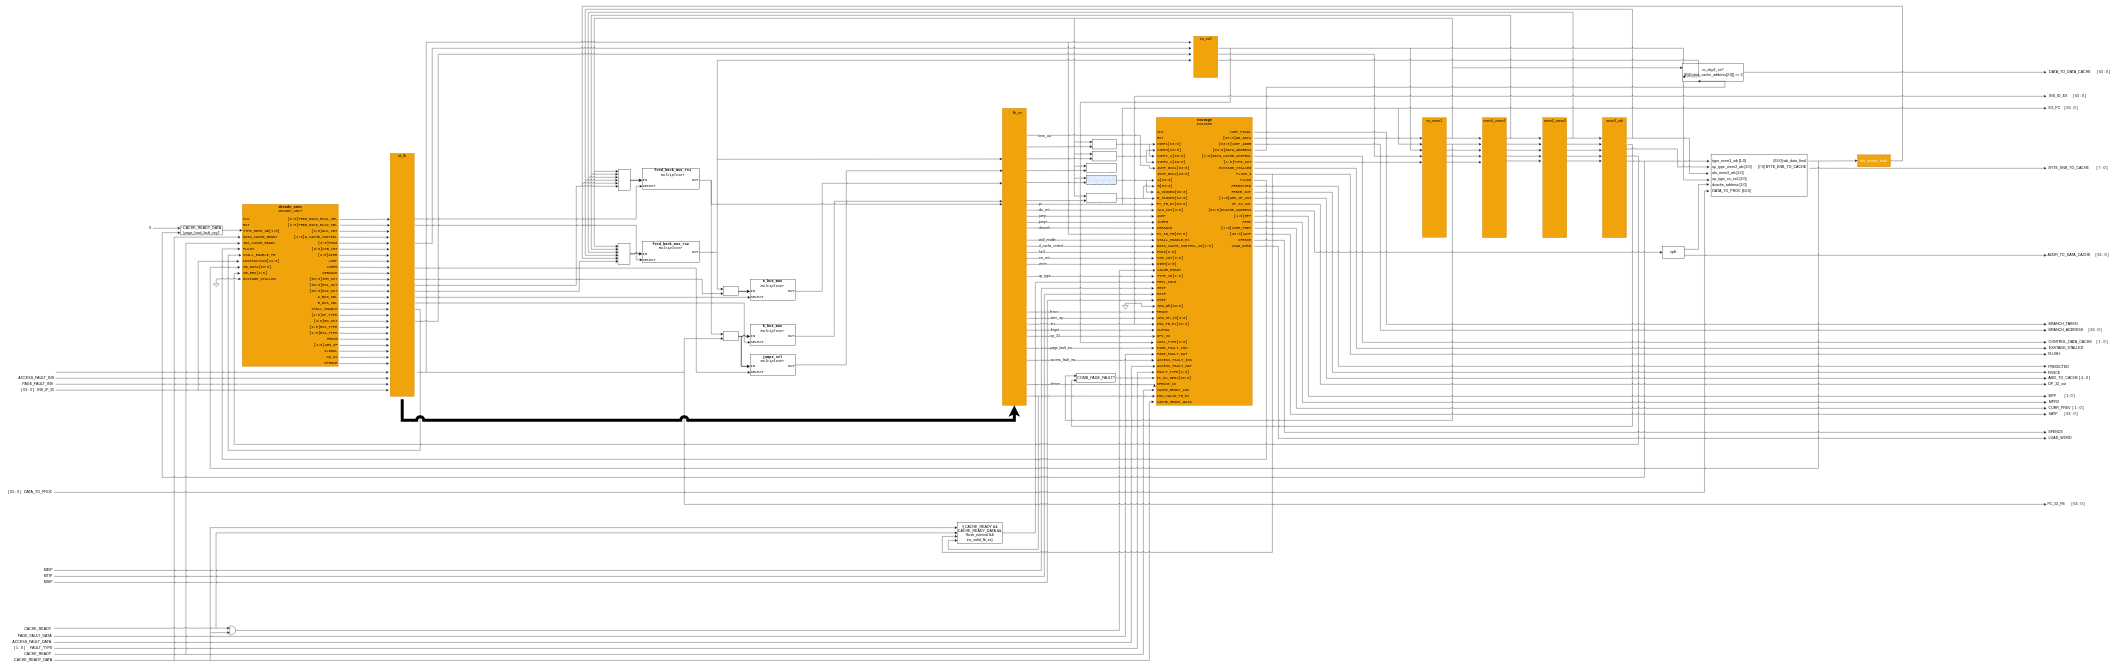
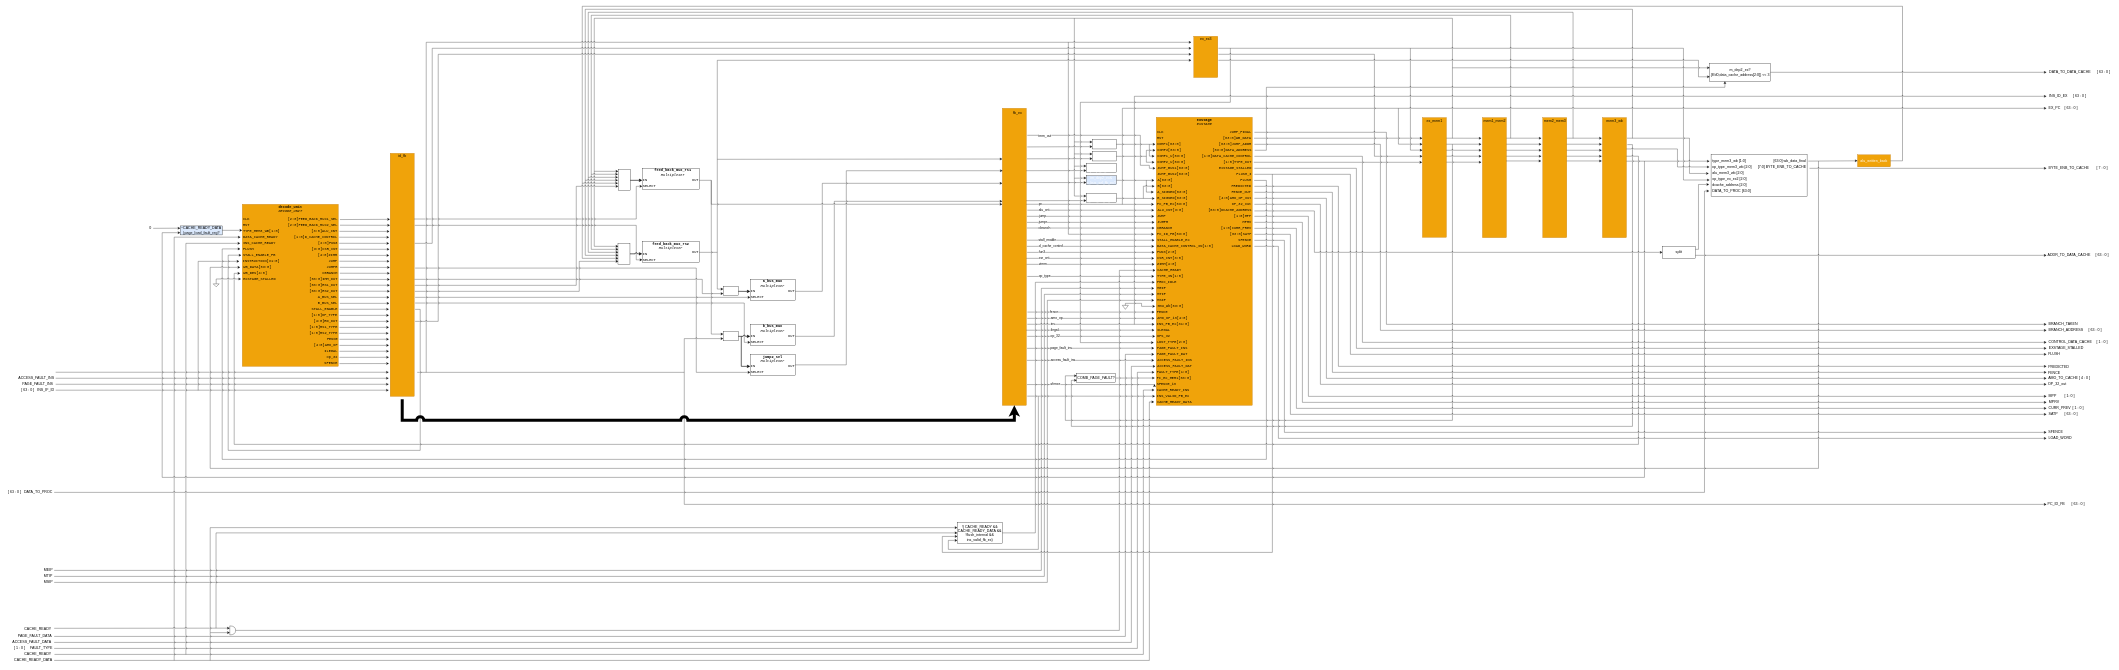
(1713, 72) -> (1740, 72)
(201, 230) -> (201, 230)
(1673, 252) -> (1679, 252)
